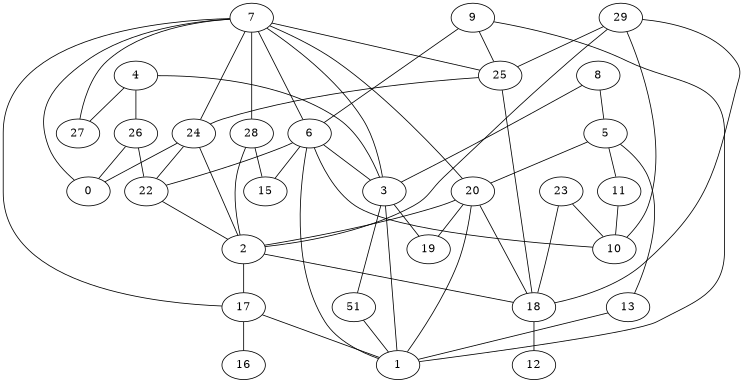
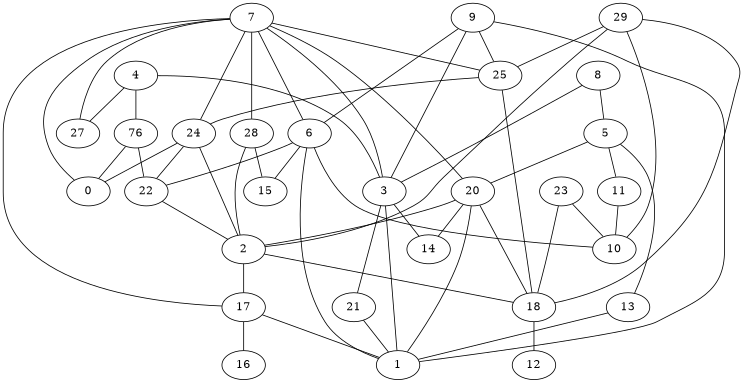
(136, 133) -> (136, 133)
(347, 162) -> (429, 105)
(429, 249) -> (429, 249)
(354, 307) -> (354, 307)
